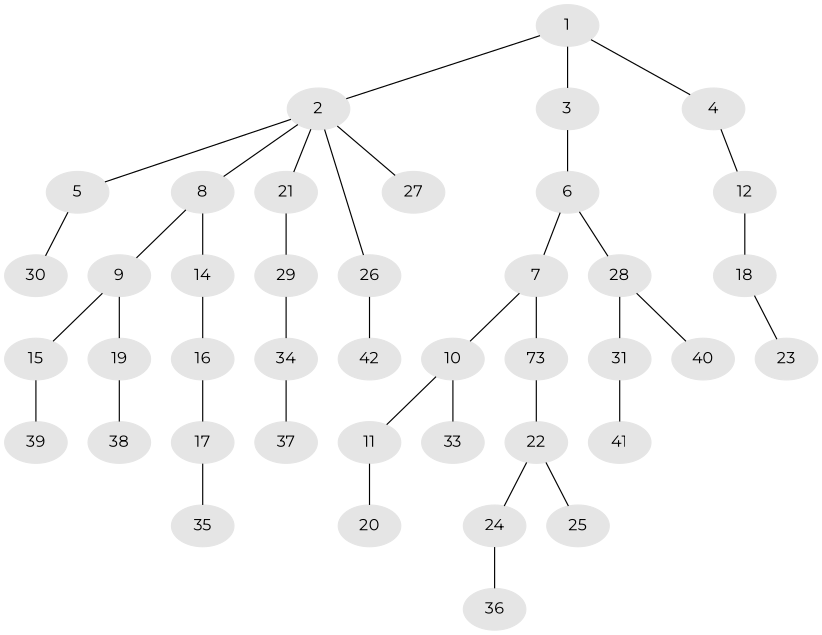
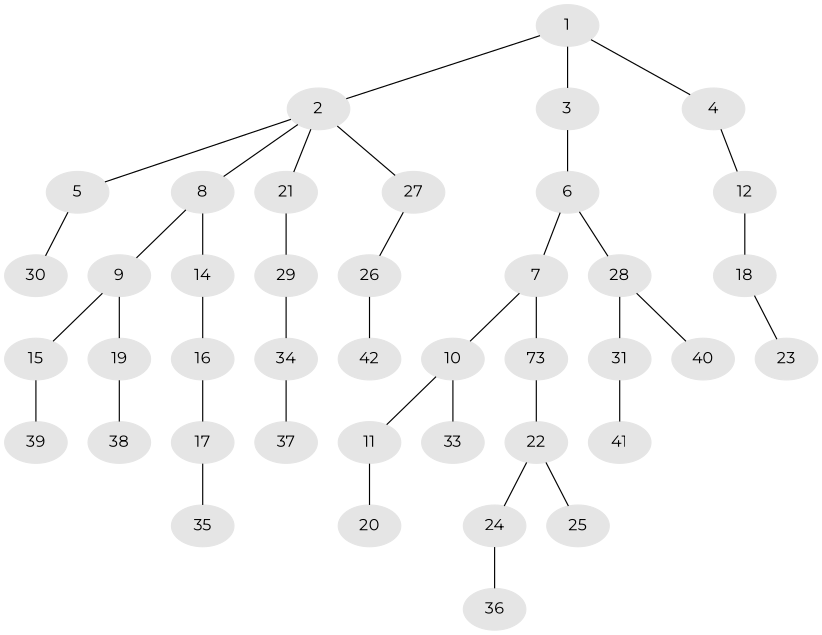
(344, 192) -> (391, 234)
